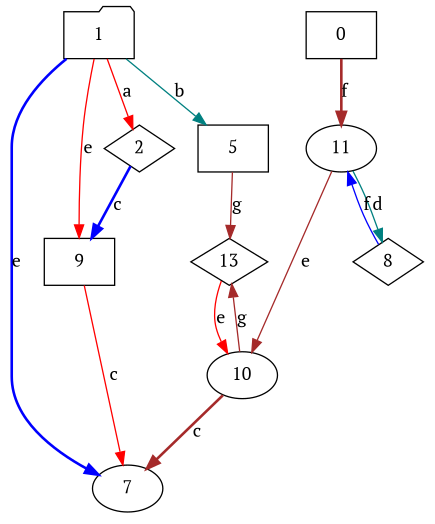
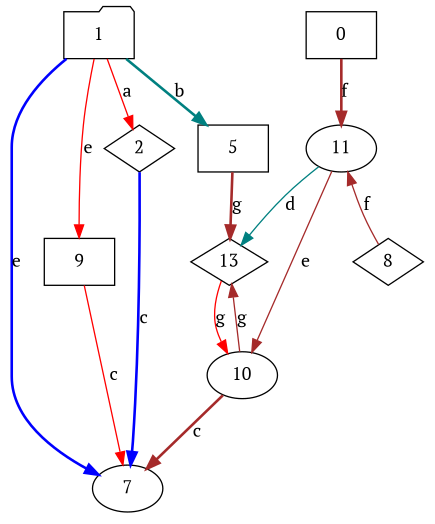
(161, 88) -> (161, 88)
(114, 196) -> (138, 312)
(231, 199) -> (231, 199)
(367, 200) -> (282, 199)
(364, 215) -> (364, 215)
(221, 319) -> (221, 319)
